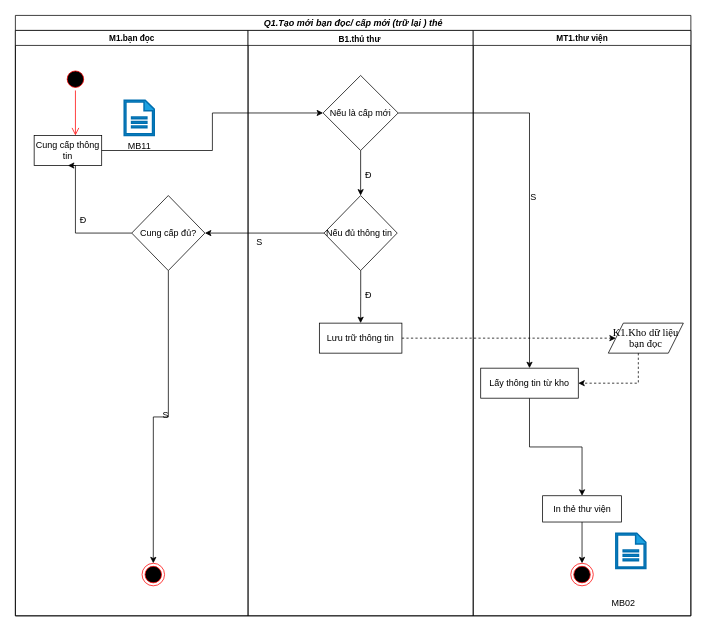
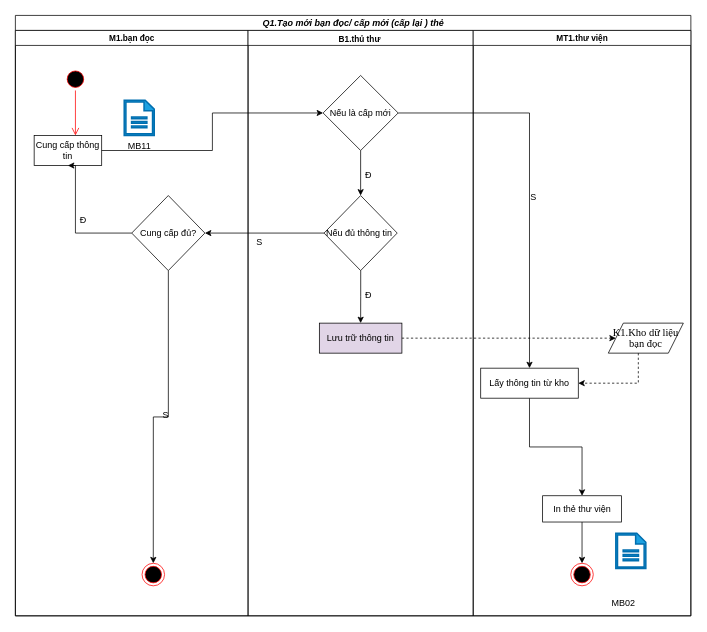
(353, 23) -> (353, 23)
(360, 338) -> (360, 338)
